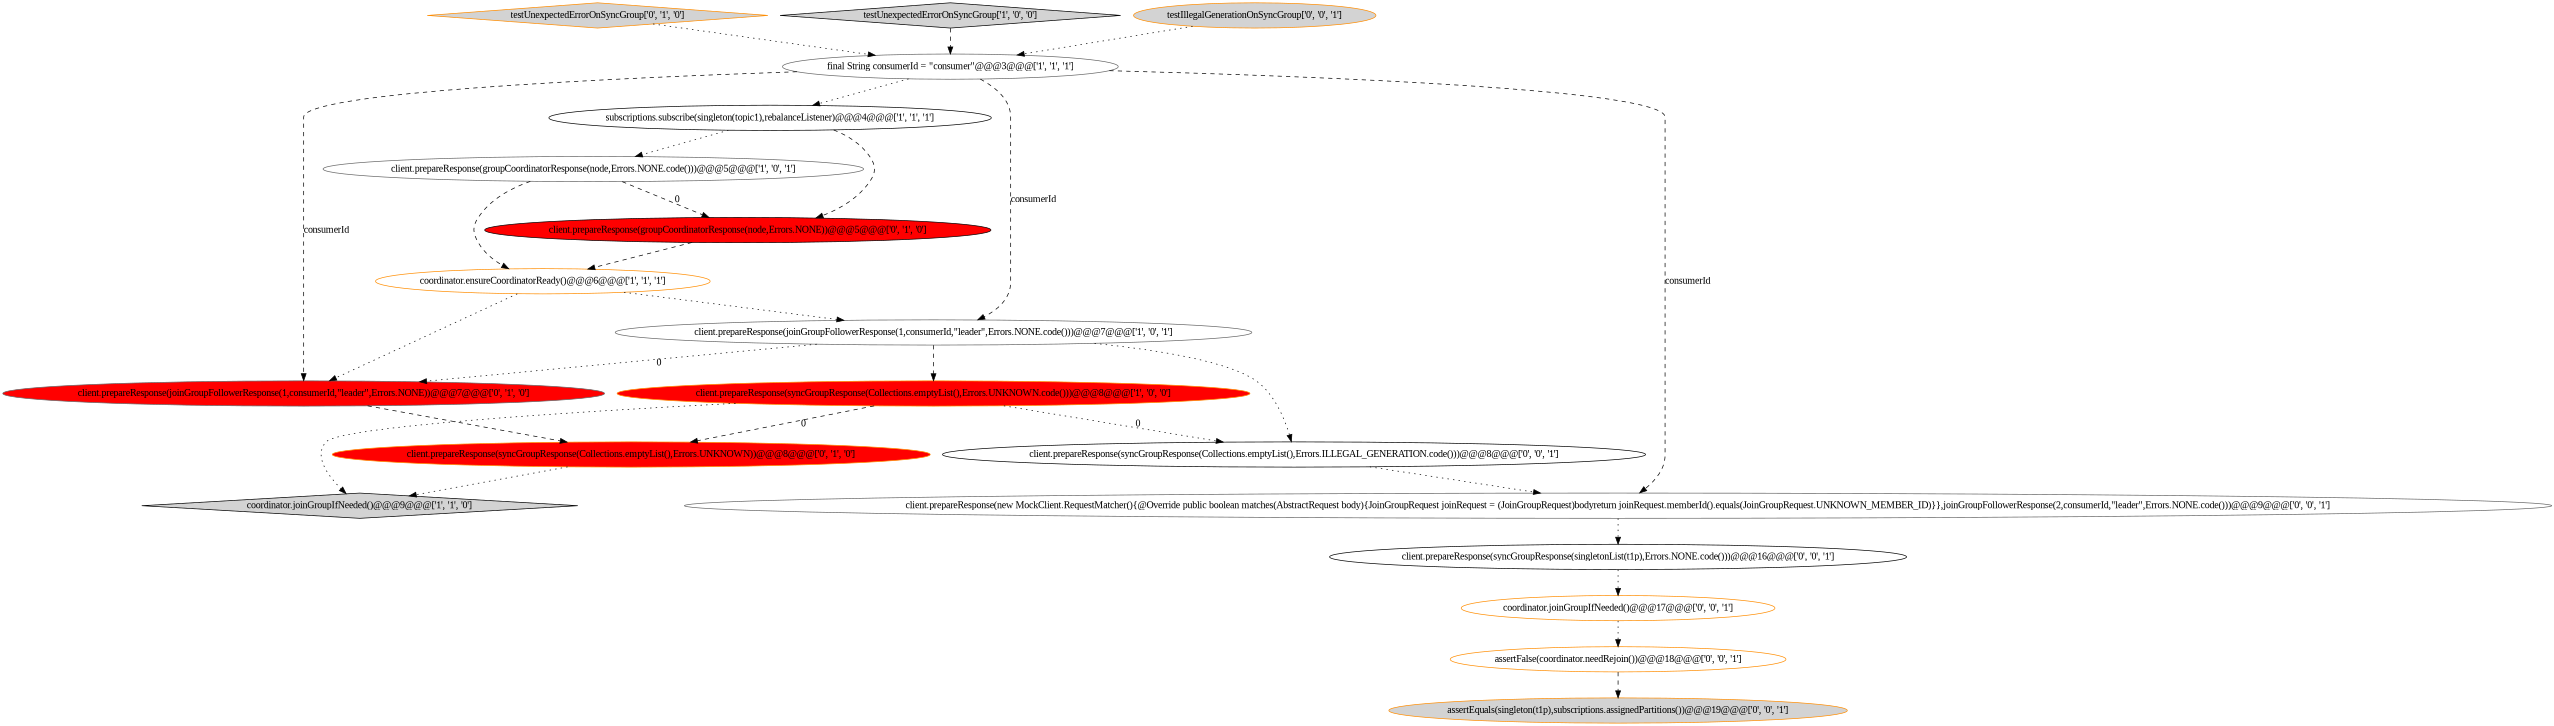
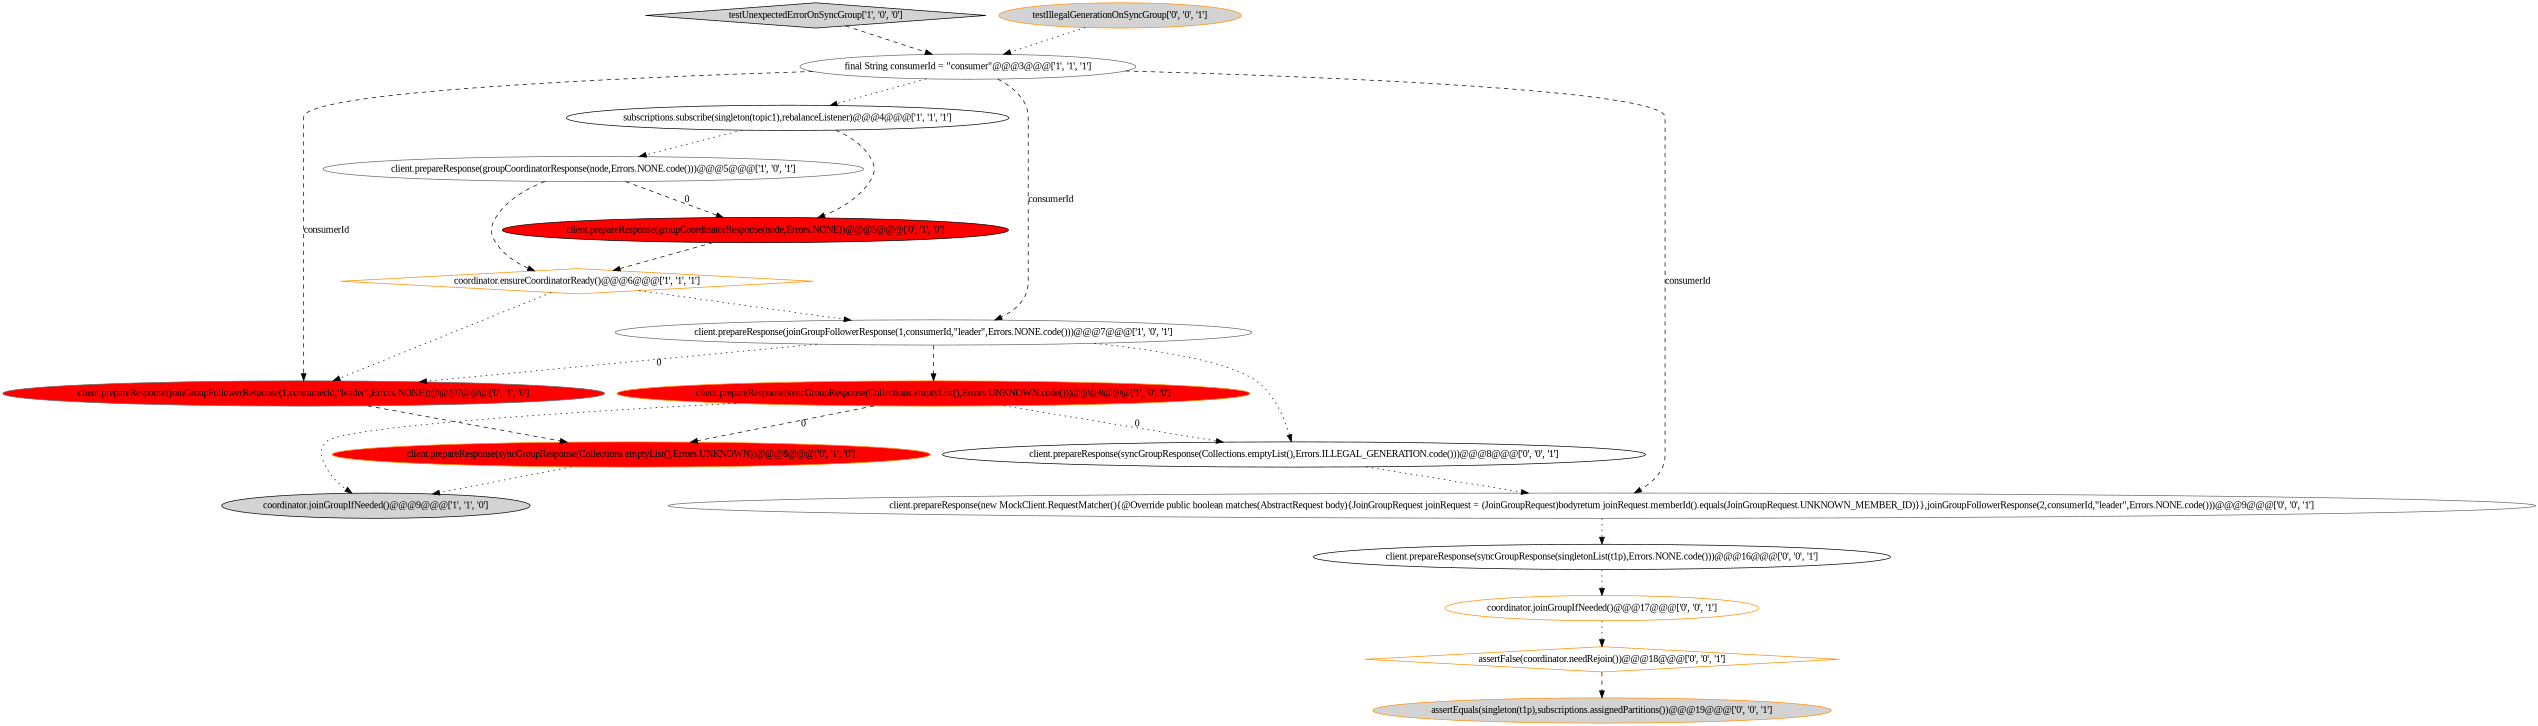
(598, 15) -> none
(543, 281) -> (577, 281)
(360, 506) -> (376, 506)
(1618, 659) -> (1602, 659)
